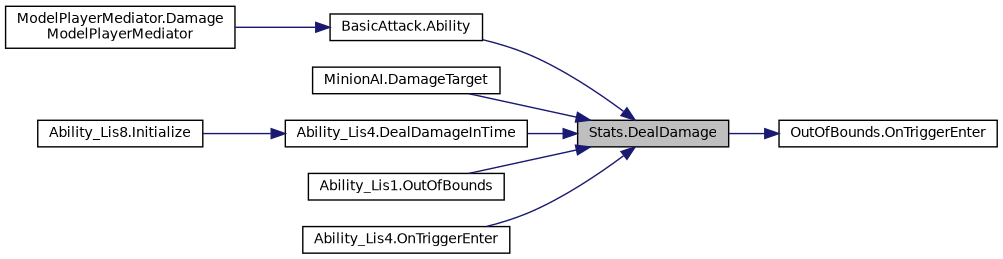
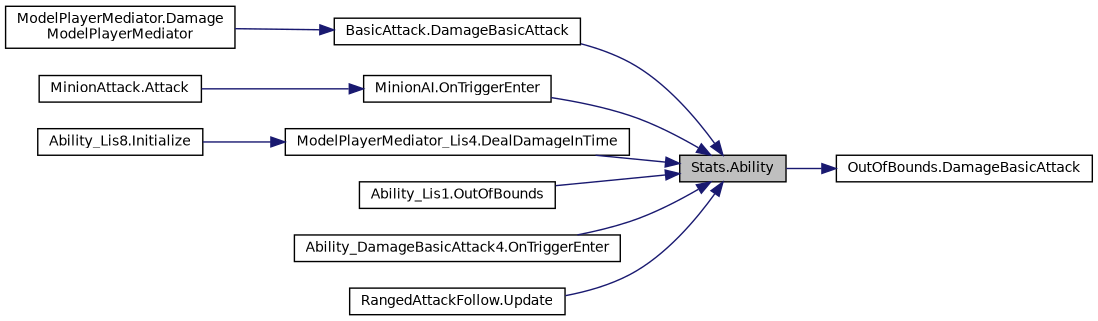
(406, 27) -> (457, 31)
(406, 80) -> (457, 89)
none -> (120, 89)
(406, 134) -> (457, 142)
(653, 134) -> (733, 169)
(888, 134) -> (964, 169)
(406, 240) -> (457, 248)
none -> (457, 301)
